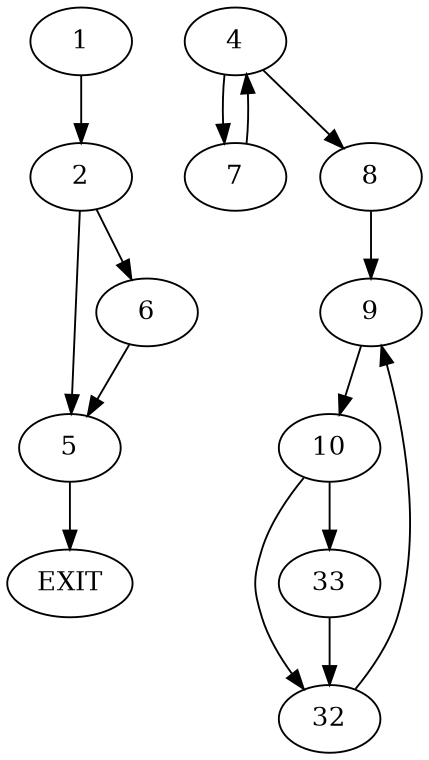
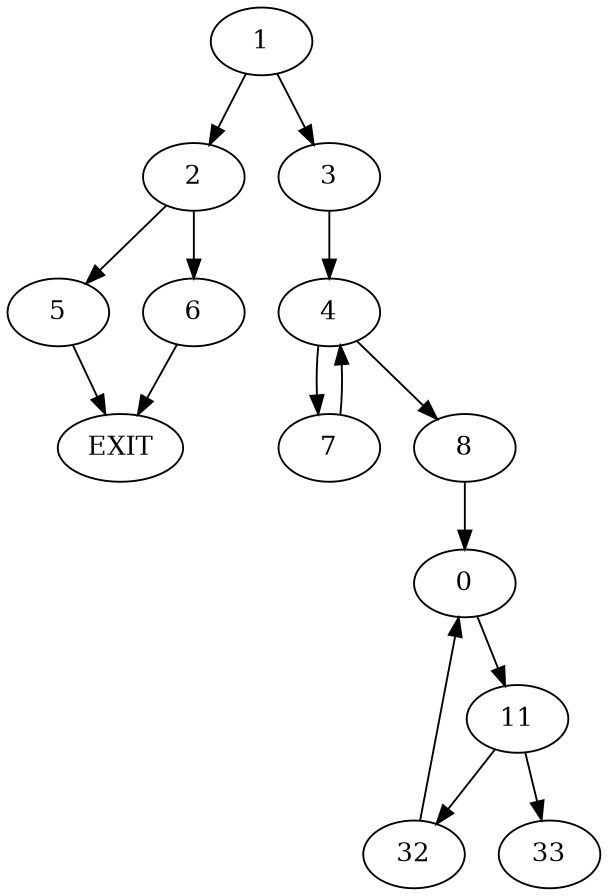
none -> (329, 177)
(371, 312) -> (465, 583)
(113, 372) -> (162, 371)
(330, 448) -> (518, 719)
(330, 642) -> none
